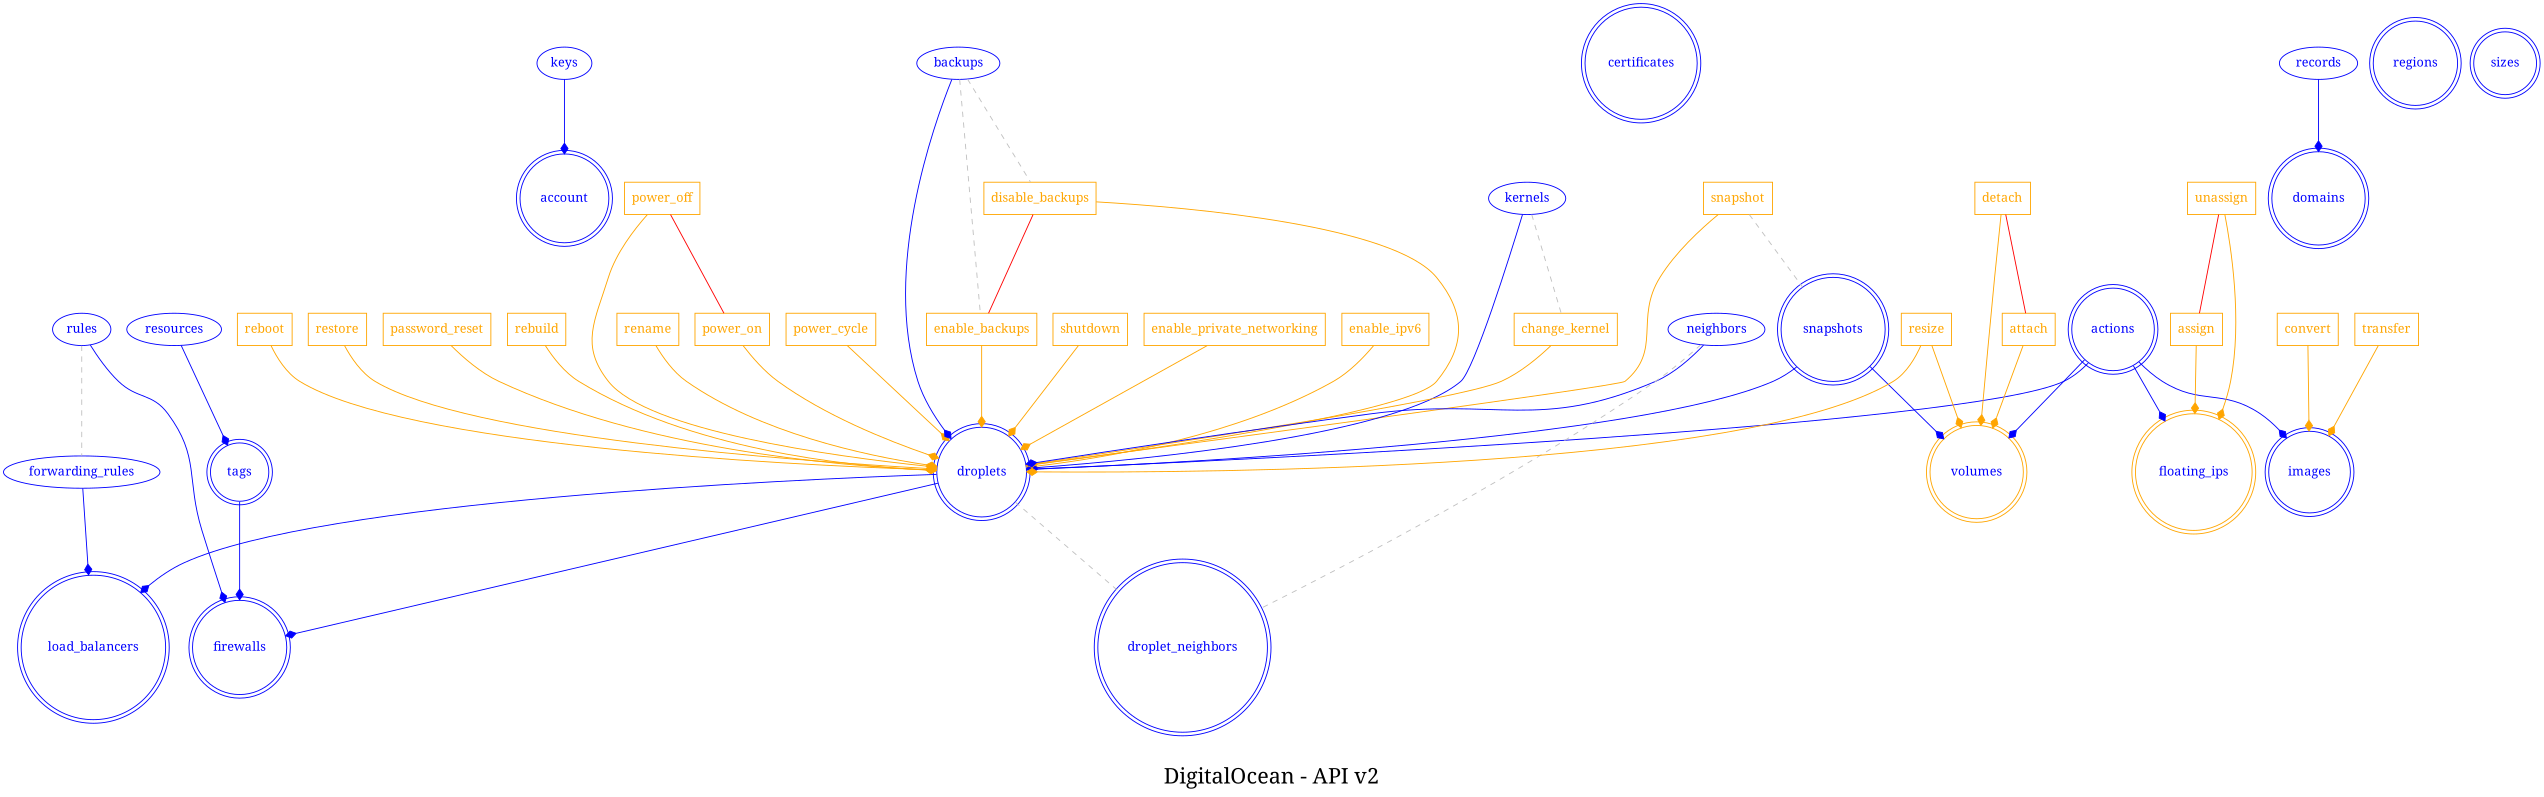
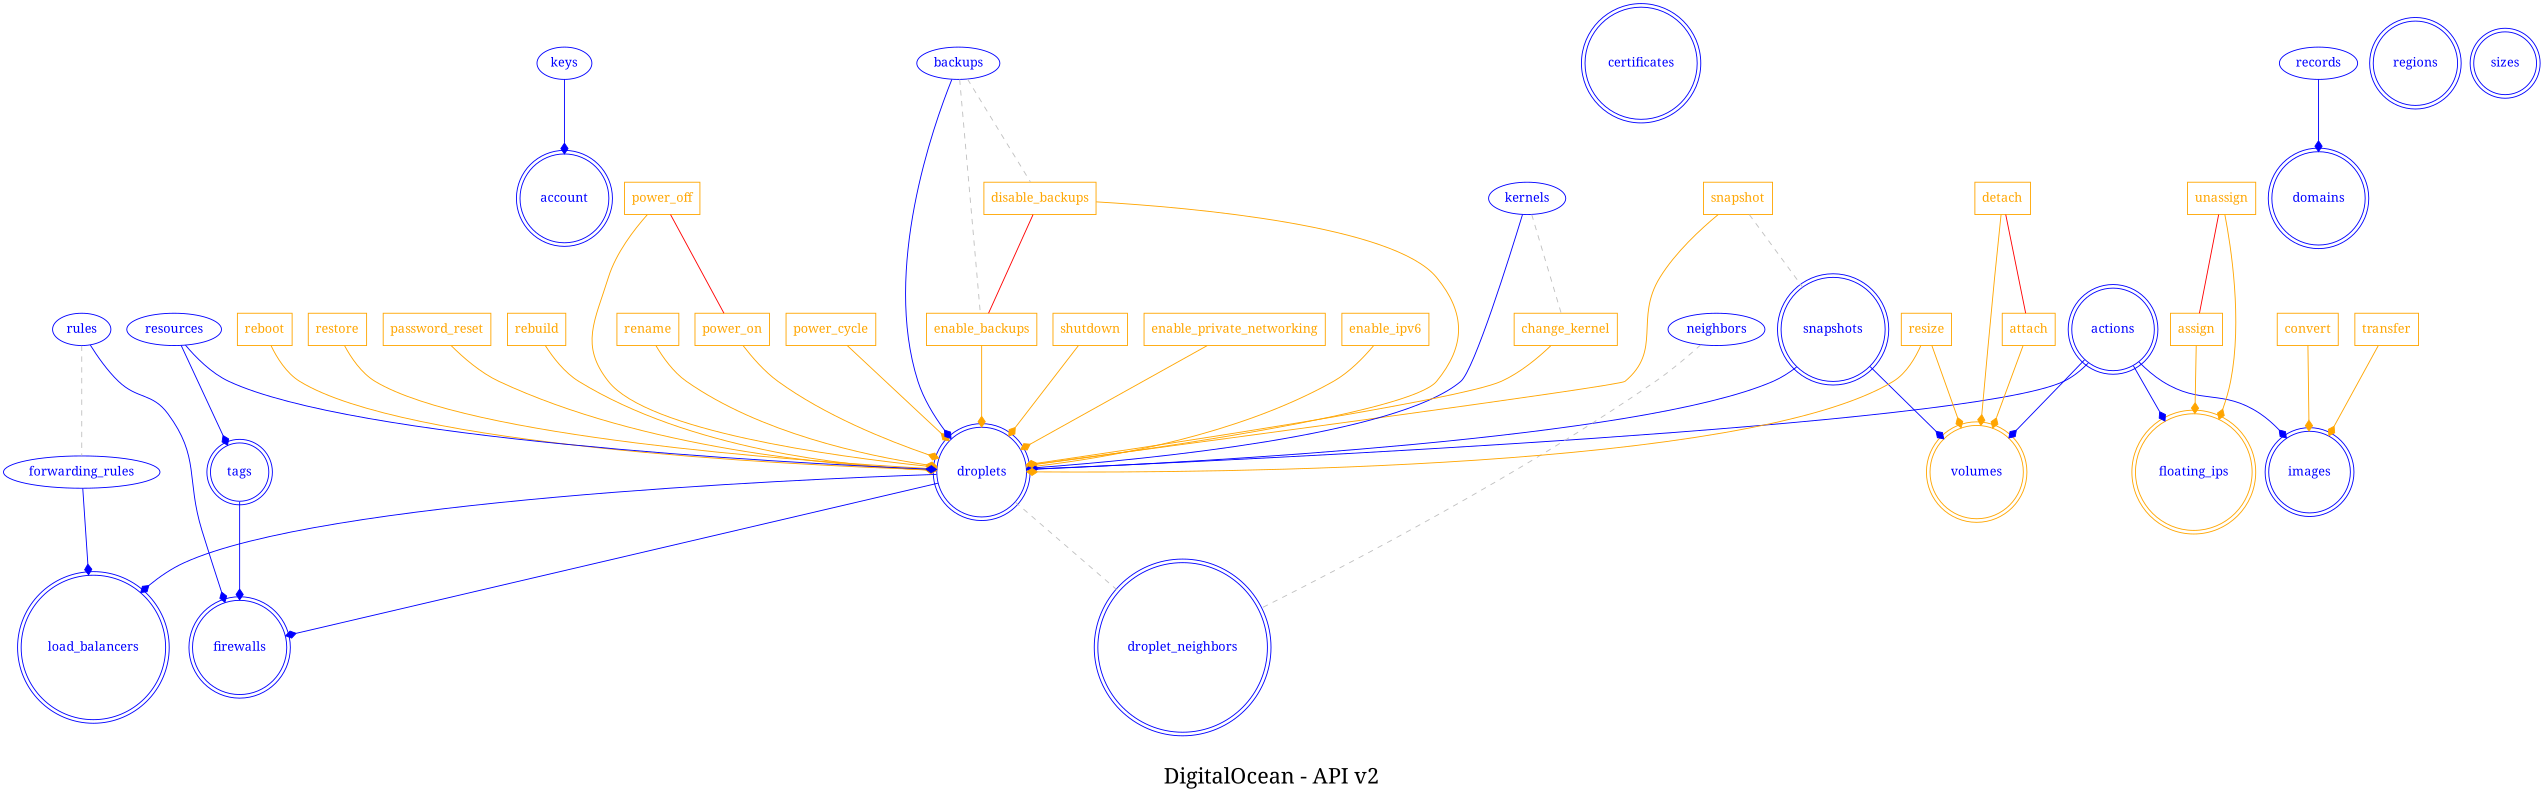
(1480, 409) -> (414, 425)
